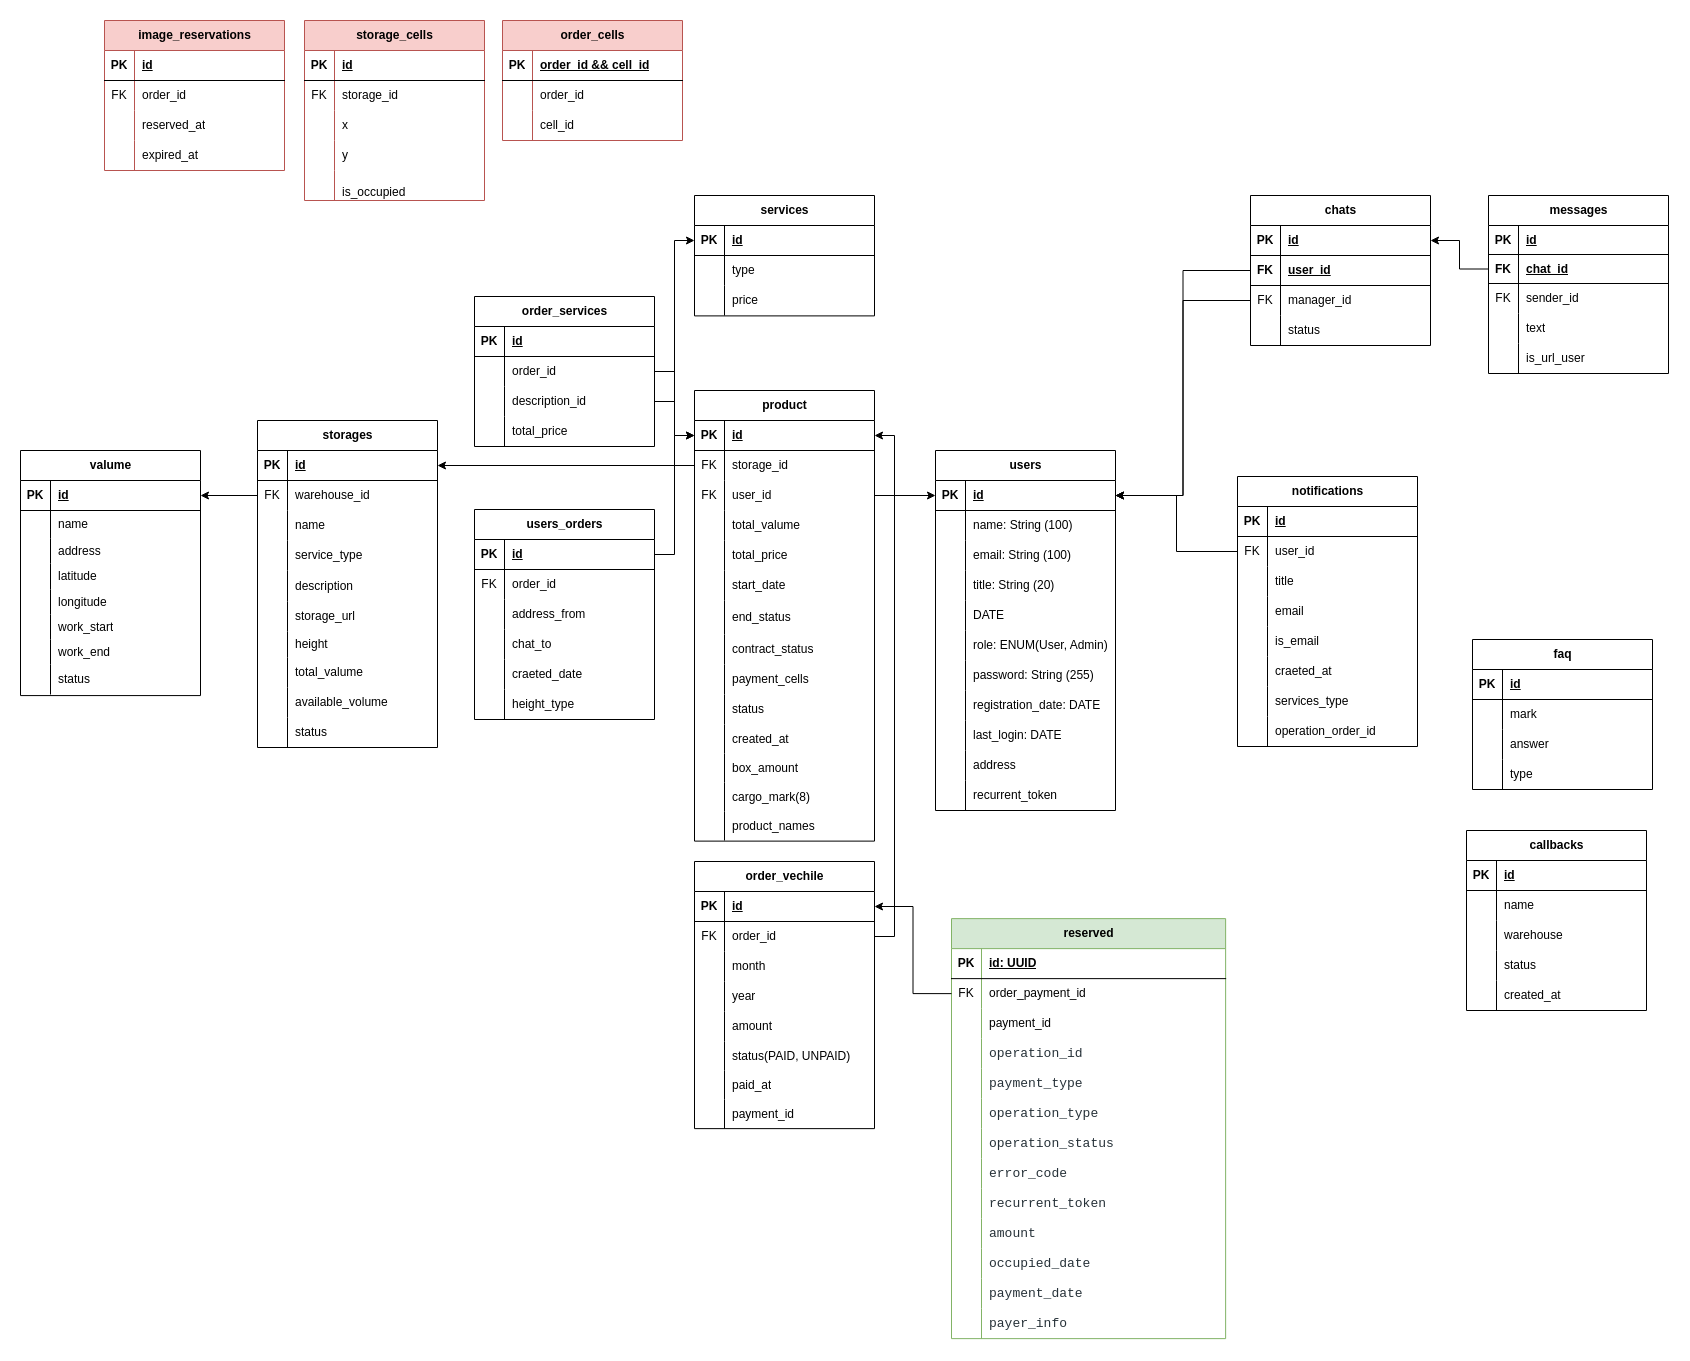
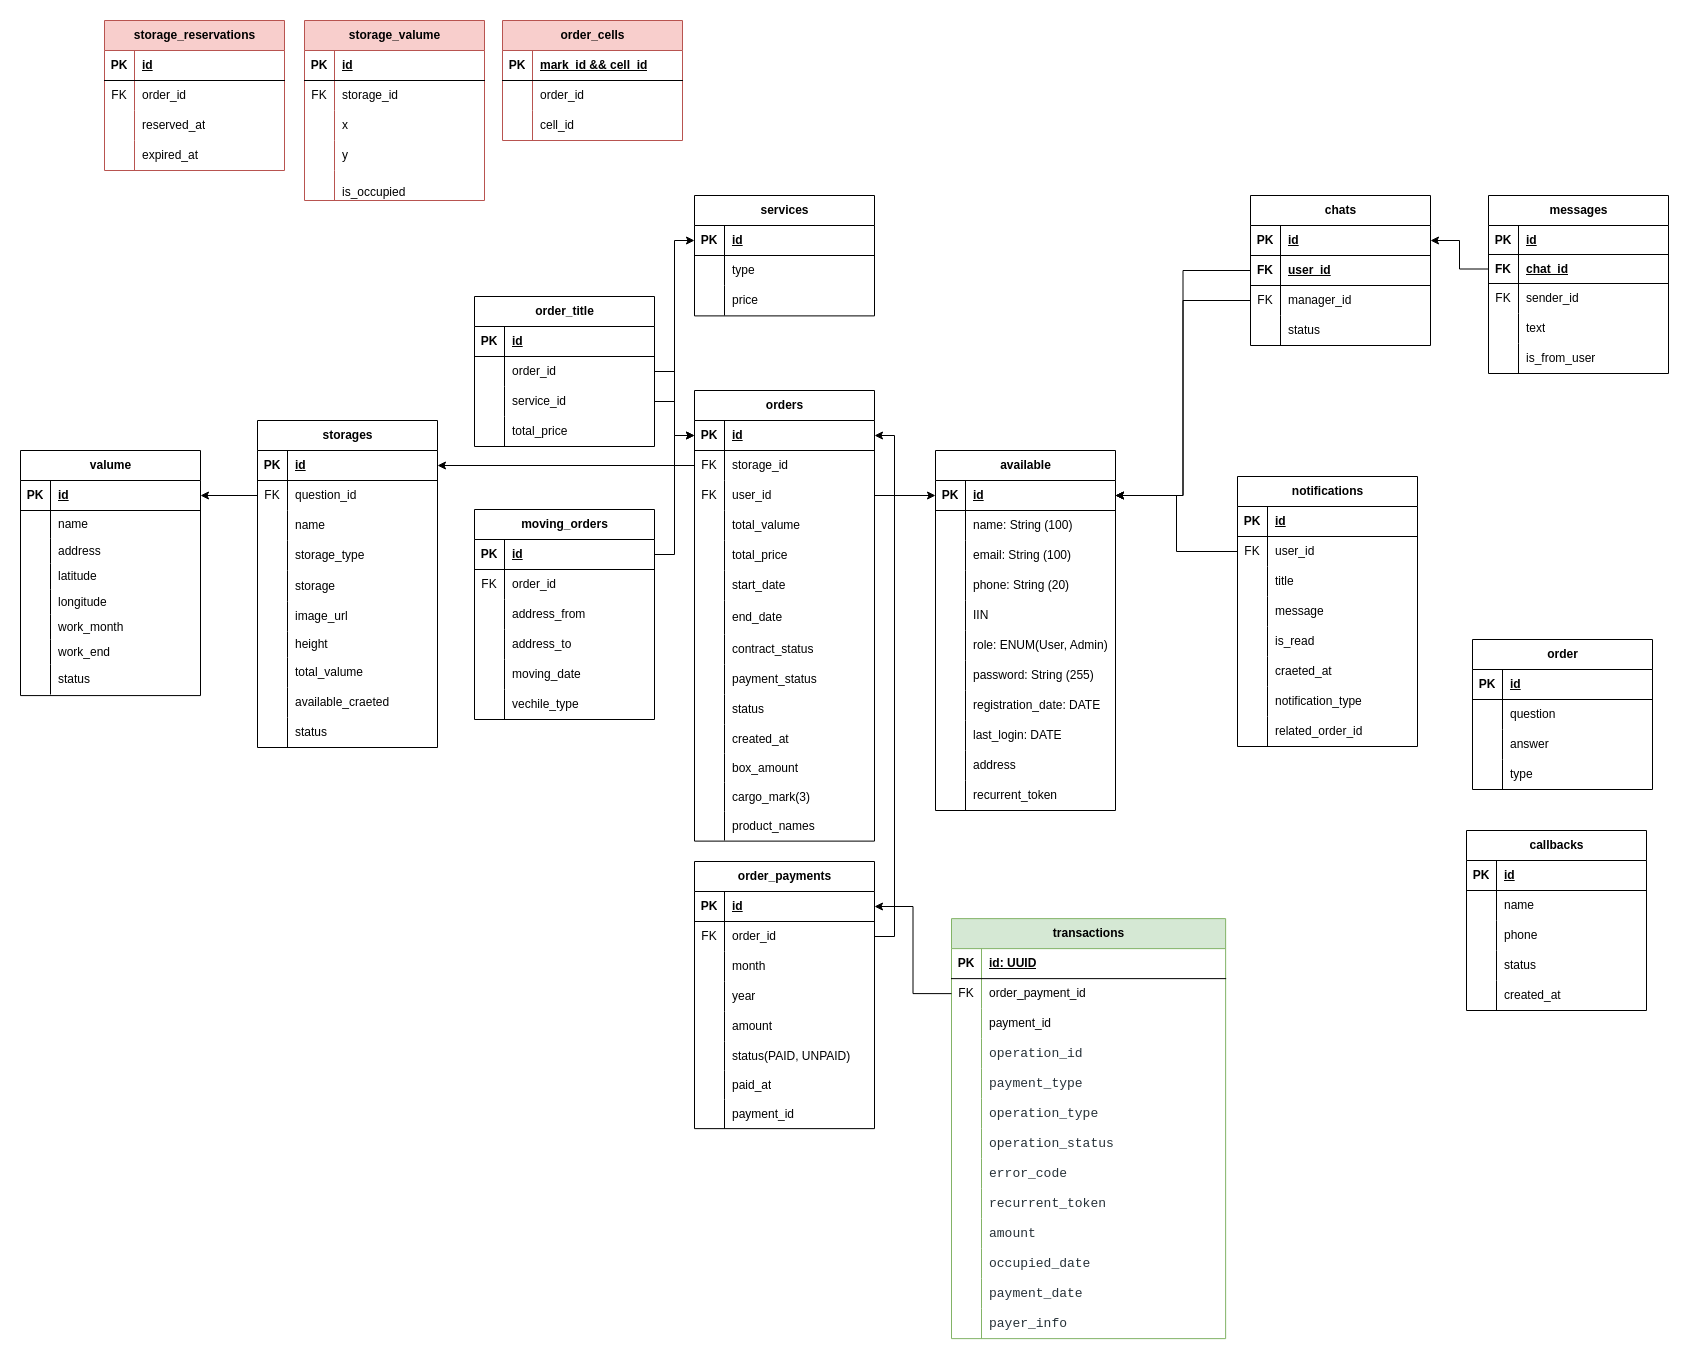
(195, 36) -> (195, 36)
(395, 36) -> (395, 36)
(595, 66) -> (592, 66)
(565, 312) -> (565, 312)
(1560, 359) -> (1565, 359)
(555, 402) -> (543, 402)
(785, 406) -> (785, 406)
(1026, 466) -> (1026, 466)
(334, 496) -> (329, 496)
(565, 525) -> (565, 525)
(334, 556) -> (336, 556)
(1025, 586) -> (1028, 586)
(329, 587) -> (319, 587)
(1289, 612) -> (1299, 612)
(987, 616) -> (984, 616)
(331, 617) -> (323, 617)
(766, 618) -> (759, 618)
(92, 628) -> (92, 628)
(1298, 642) -> (1297, 642)
(536, 645) -> (546, 645)
(1563, 655) -> (1563, 655)
(553, 675) -> (548, 675)
(773, 680) -> (780, 680)
(1318, 702) -> (1328, 702)
(343, 703) -> (348, 703)
(548, 705) -> (550, 705)
(1524, 715) -> (1536, 715)
(1333, 732) -> (1326, 732)
(776, 798) -> (776, 798)
(785, 877) -> (785, 877)
(1089, 934) -> (1089, 934)
(1535, 936) -> (1521, 936)
